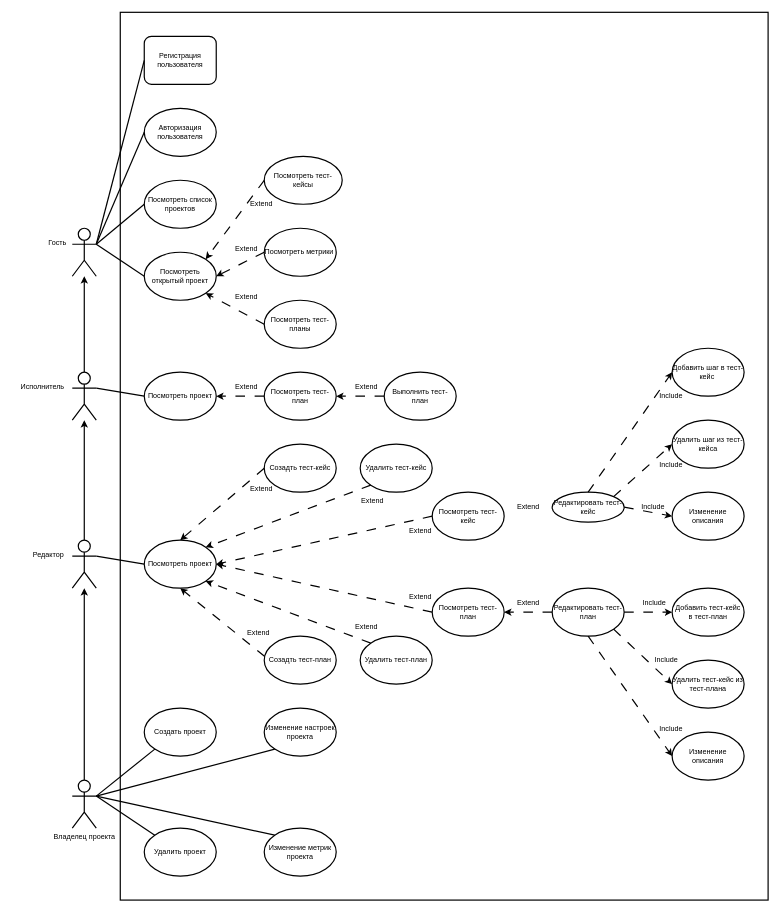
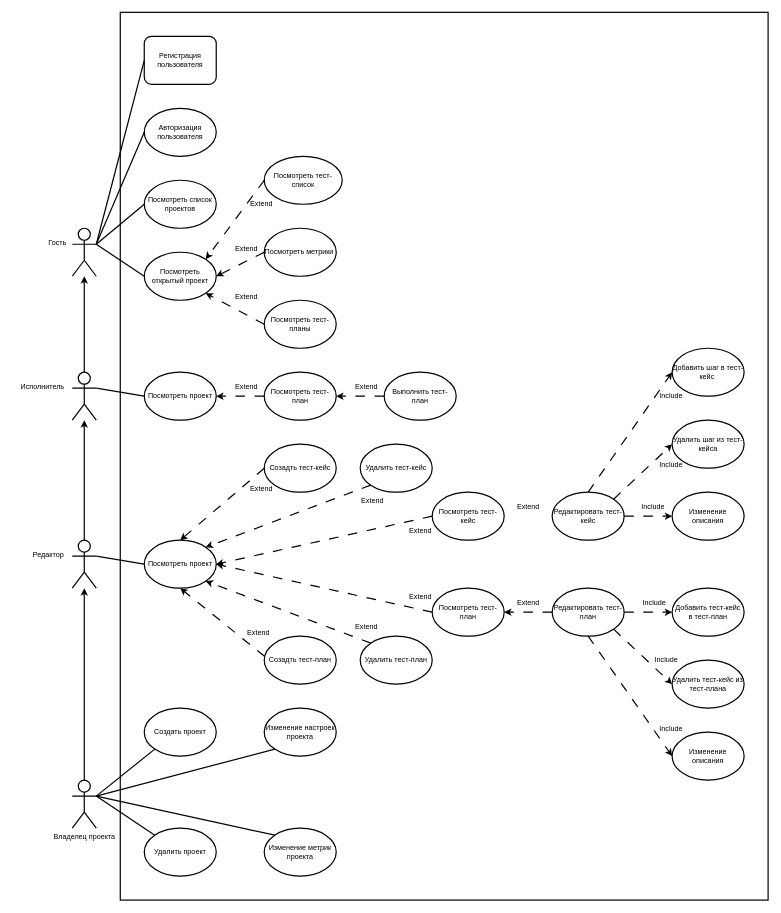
(303, 180) -> (303, 180)
(588, 507) -> (588, 516)
